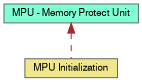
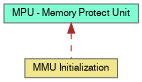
(71, 68) -> (71, 68)
